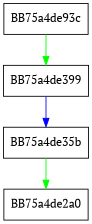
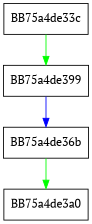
(46, 19) -> (46, 19)
(46, 143) -> (46, 143)
(46, 205) -> (46, 205)
